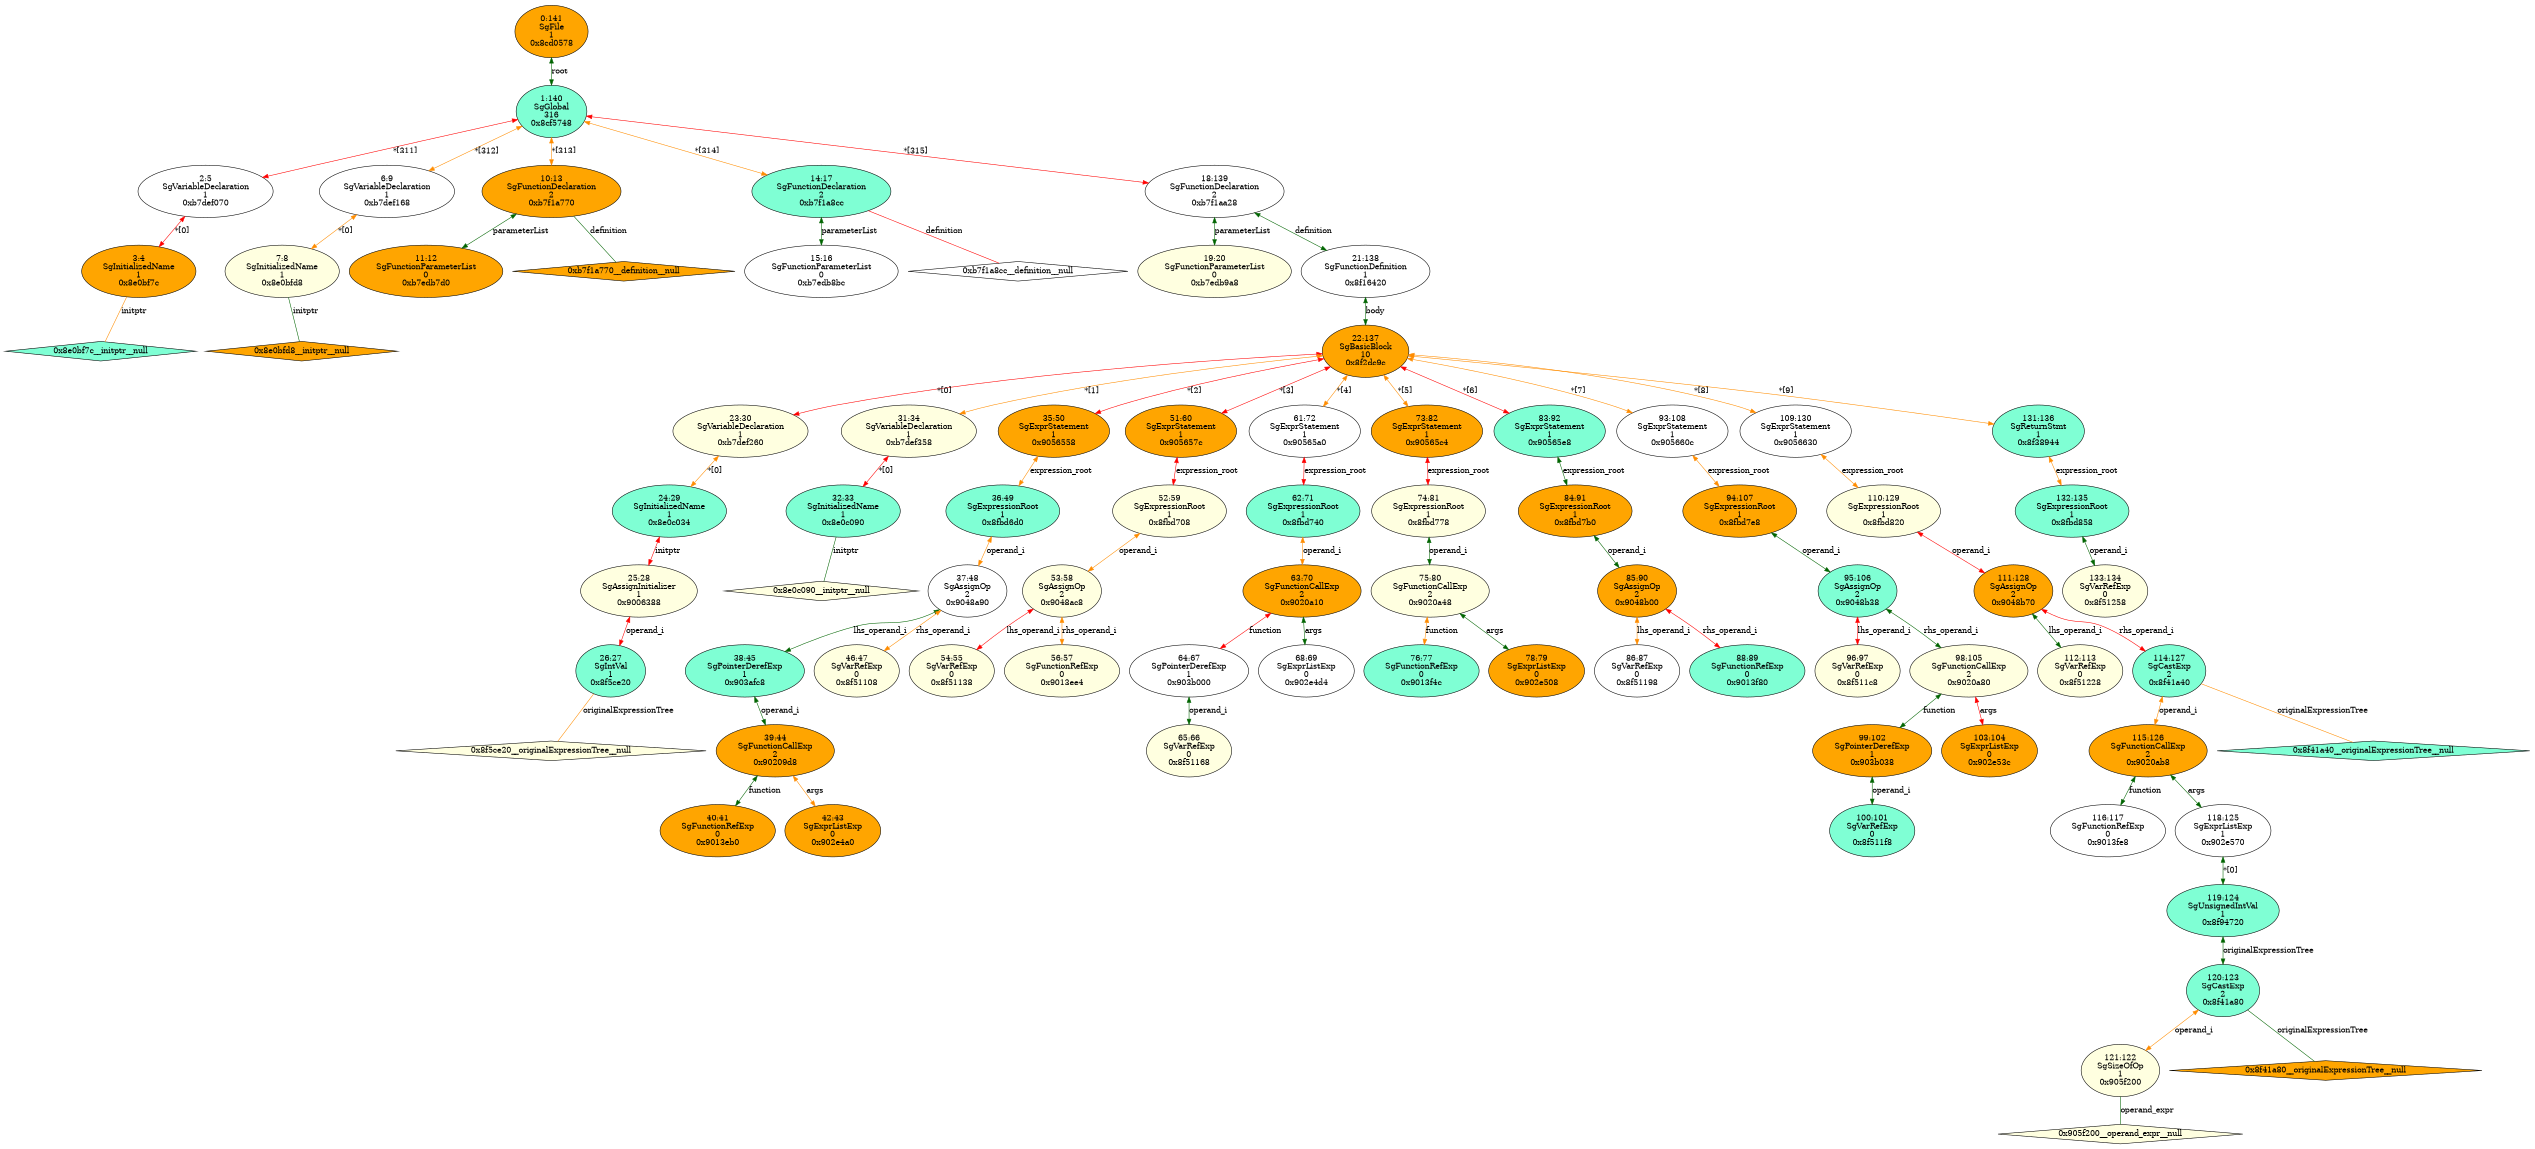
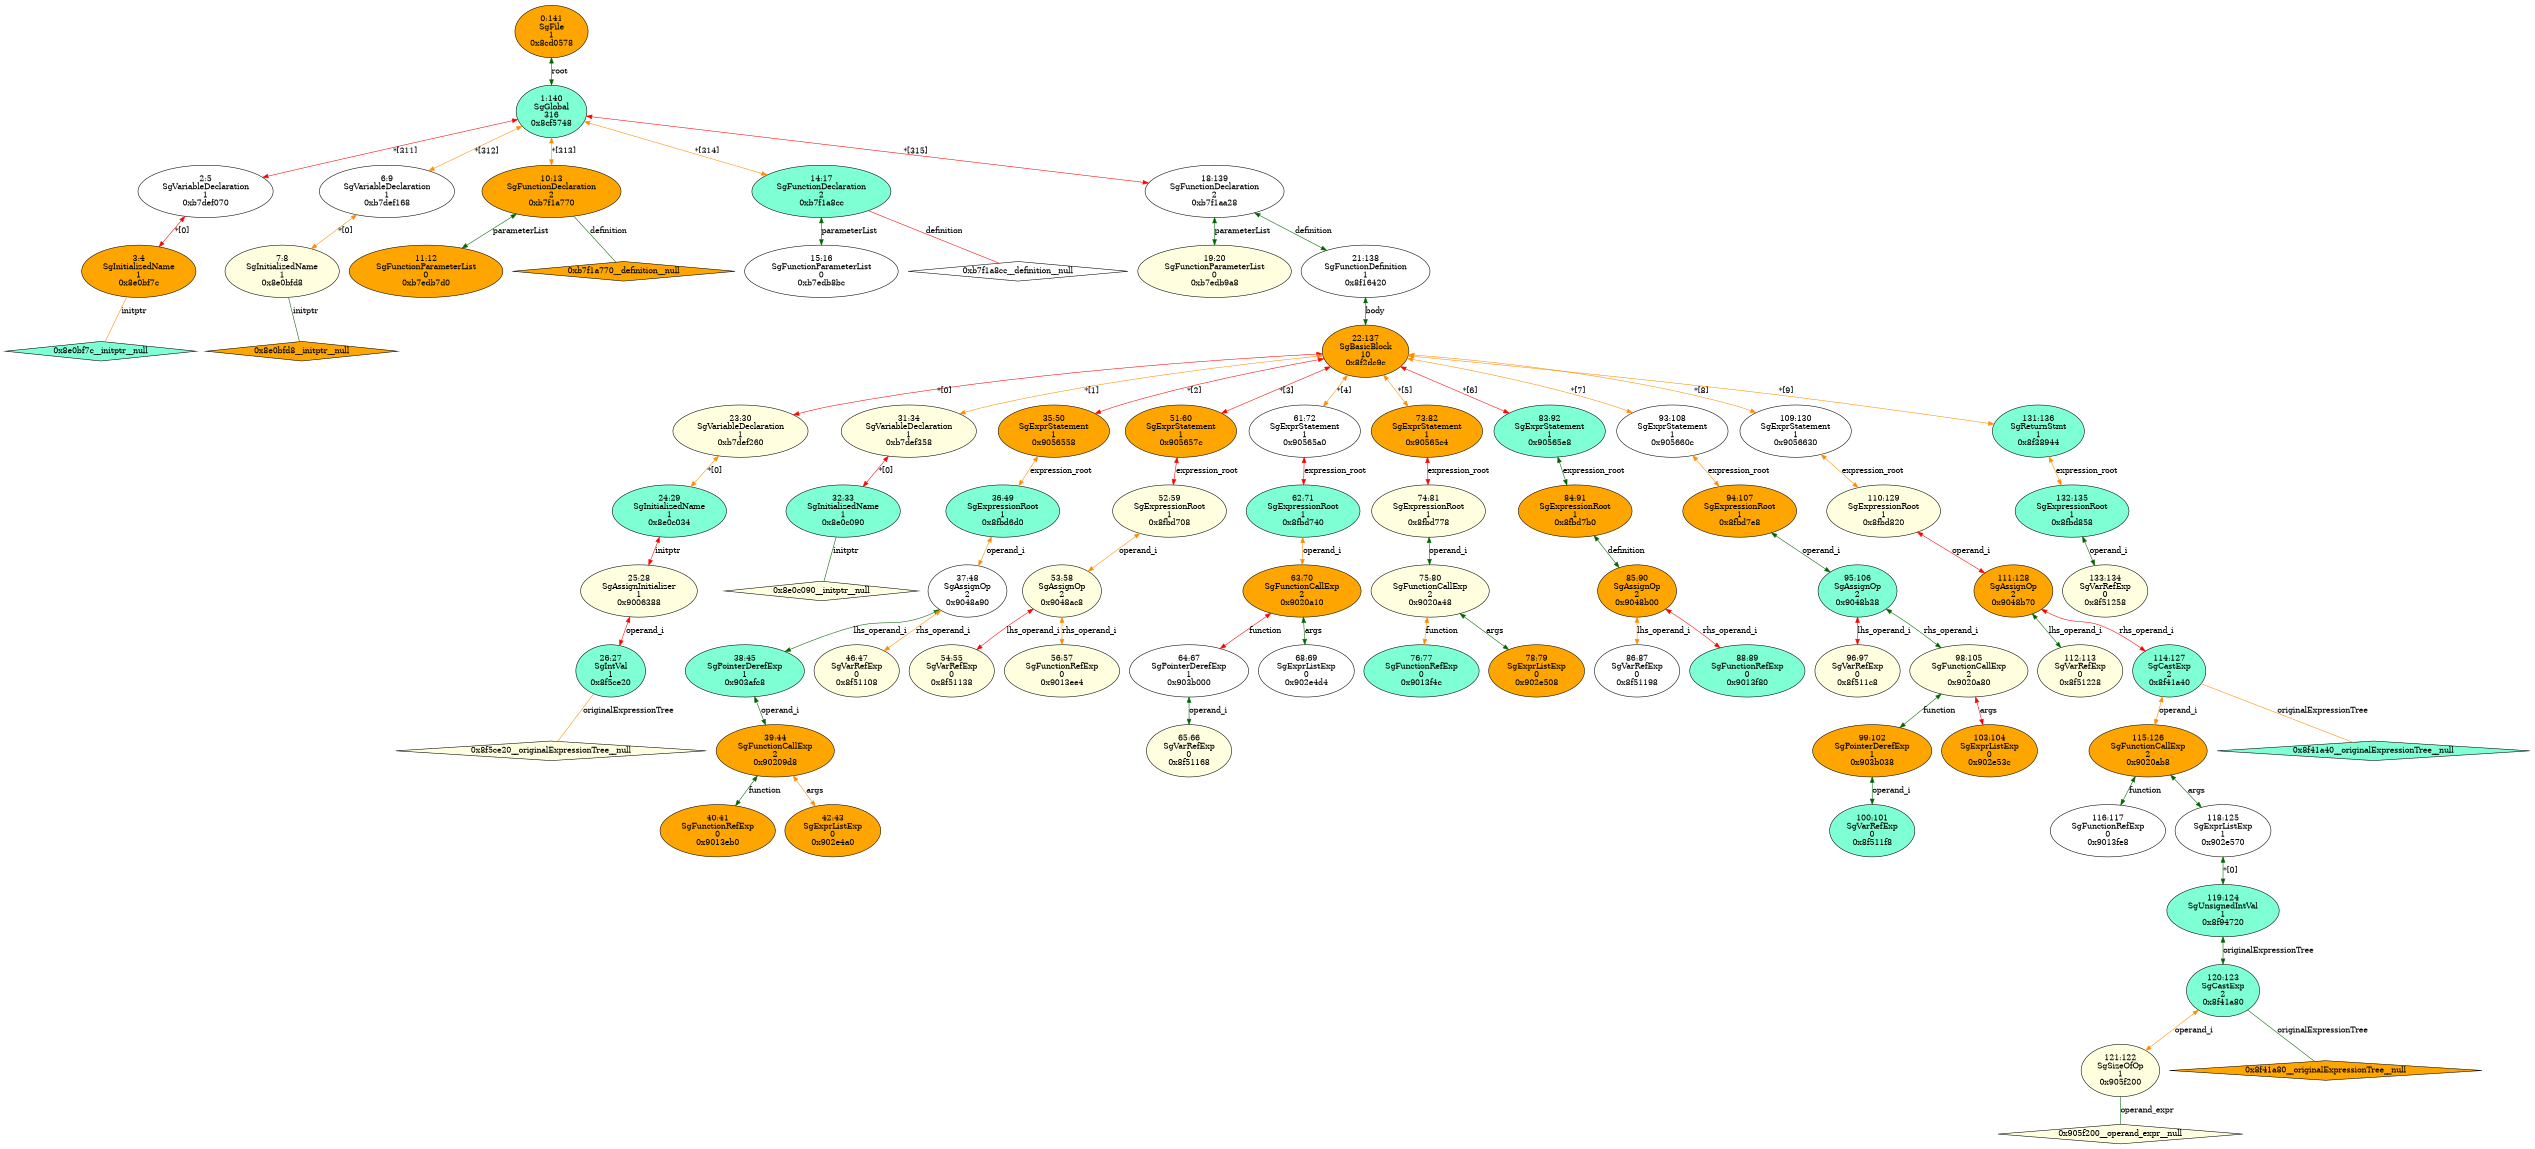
(1627, 551) -> (1626, 551)
